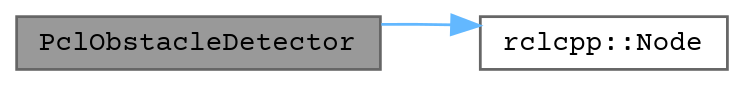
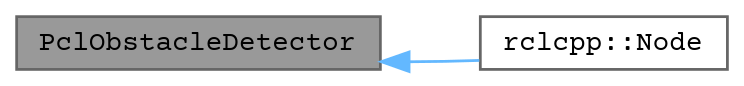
(416, 24) -> (444, 61)
